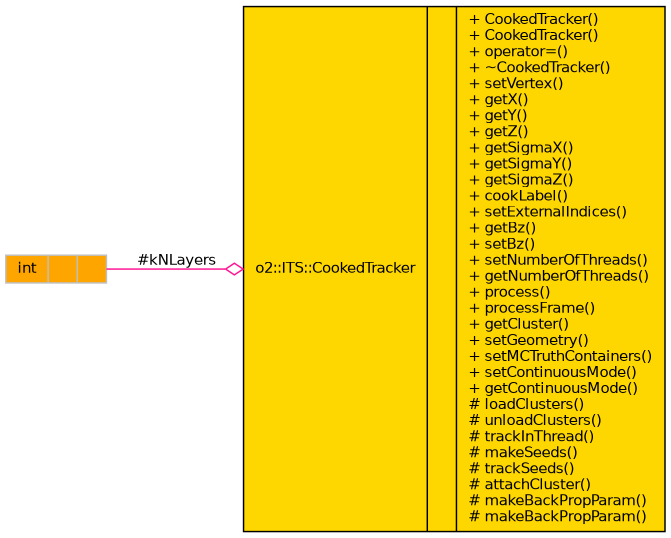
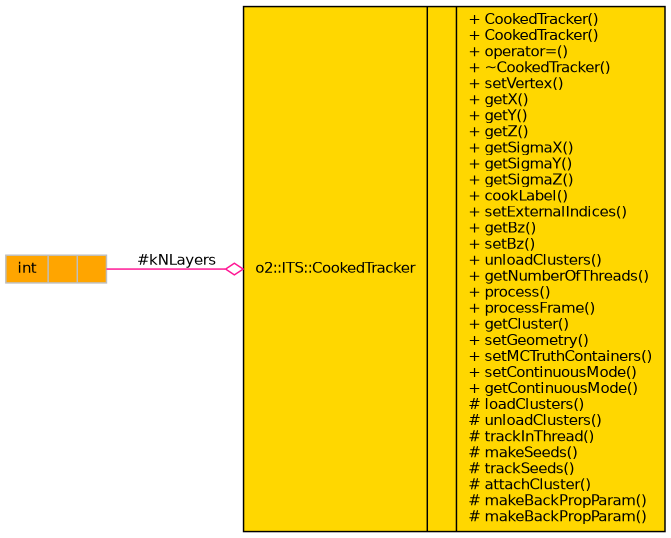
(559, 260) -> (535, 260)
